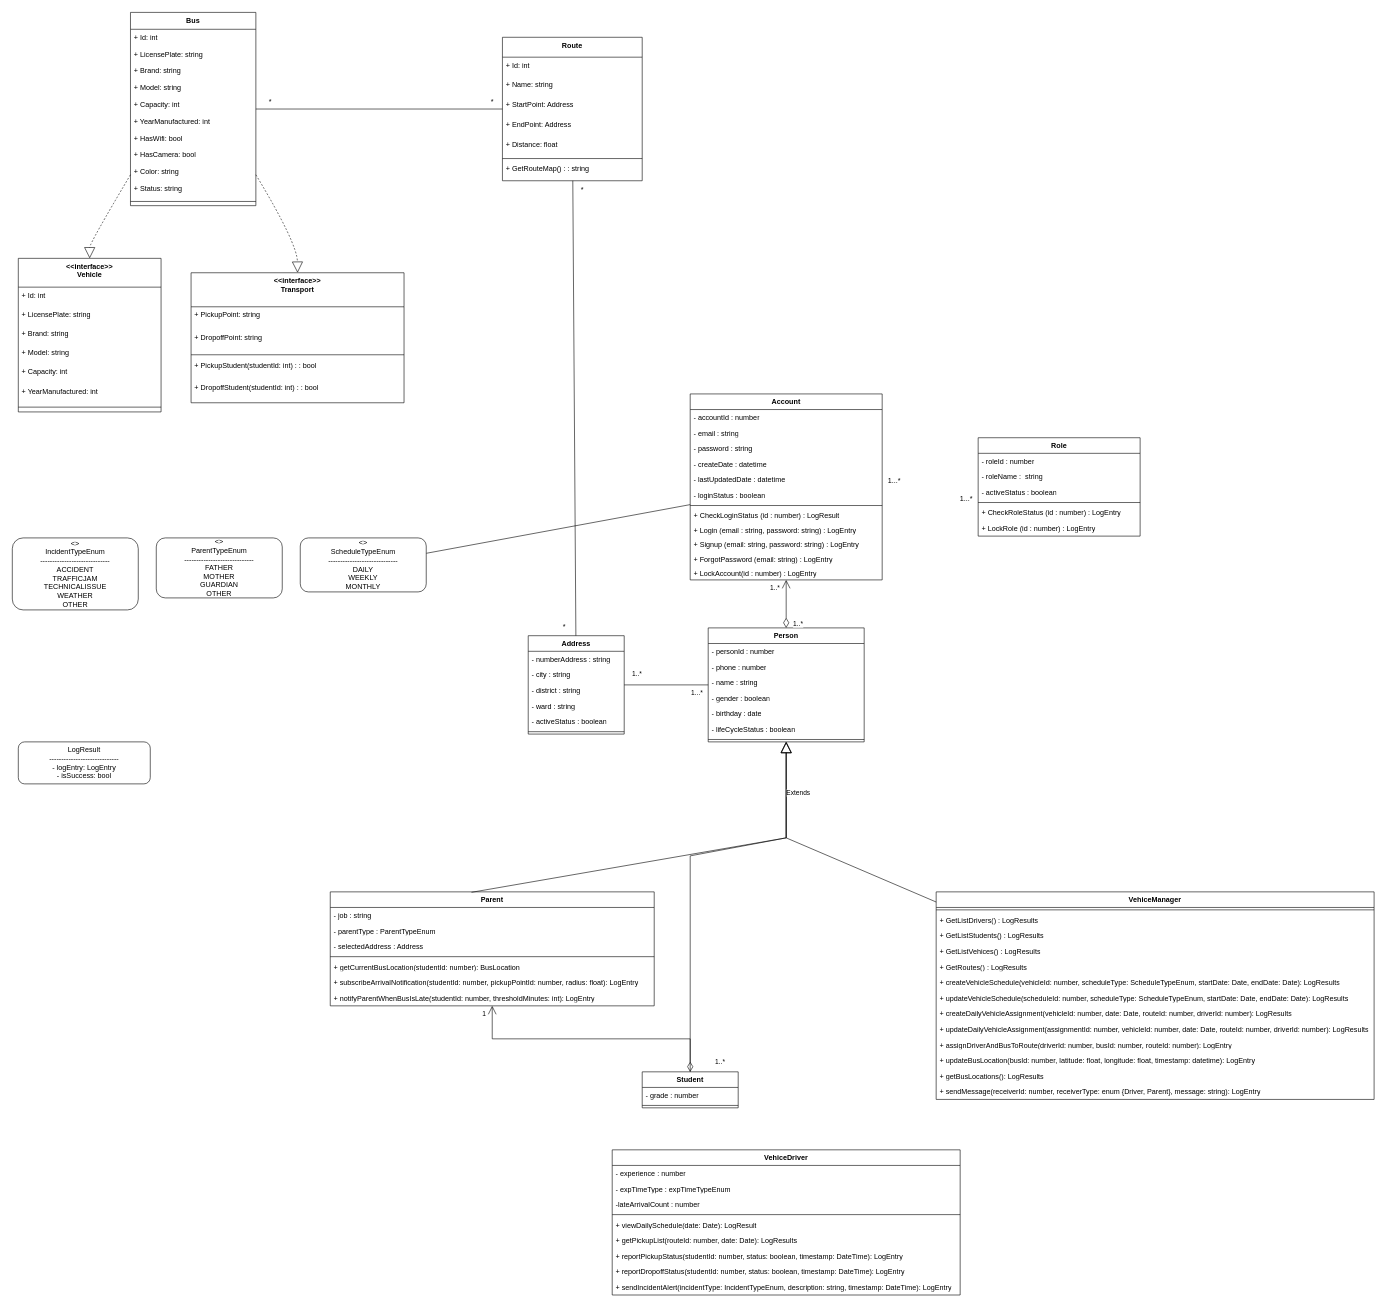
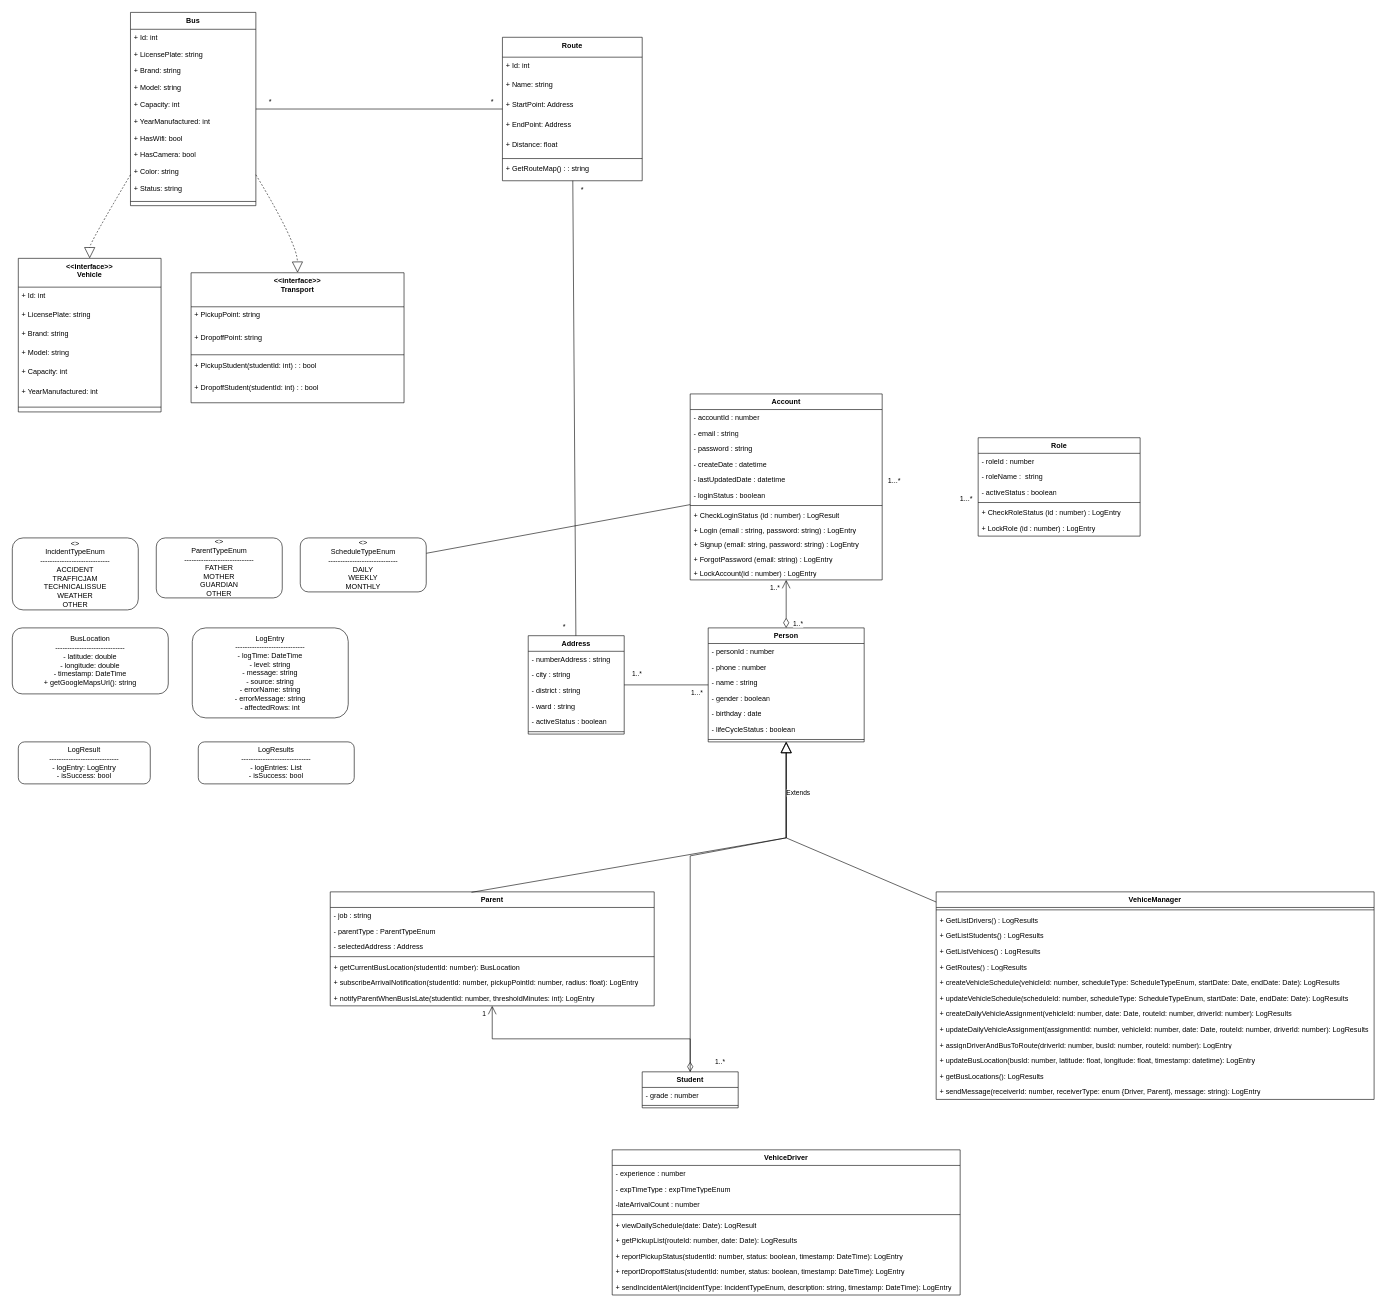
none -> (90, 661)
none -> (270, 673)
none -> (276, 763)
